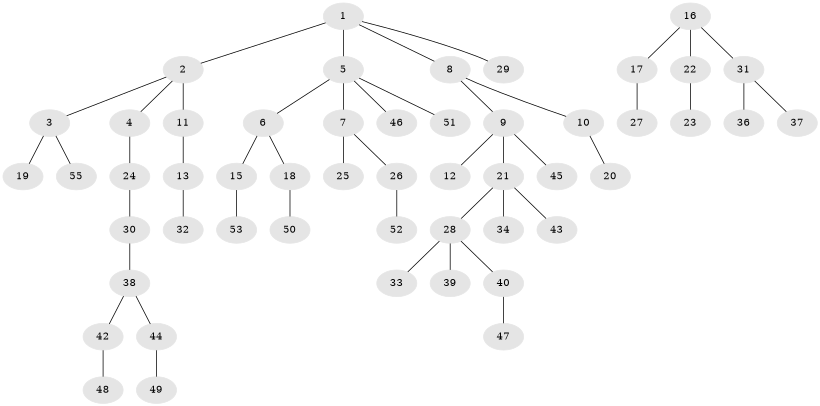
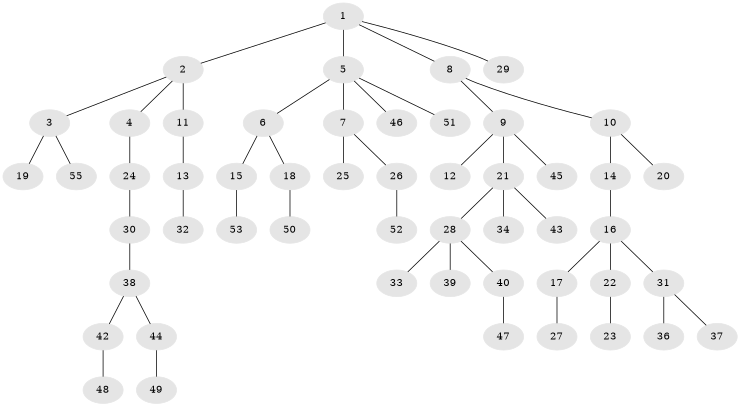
none -> (610, 177)
